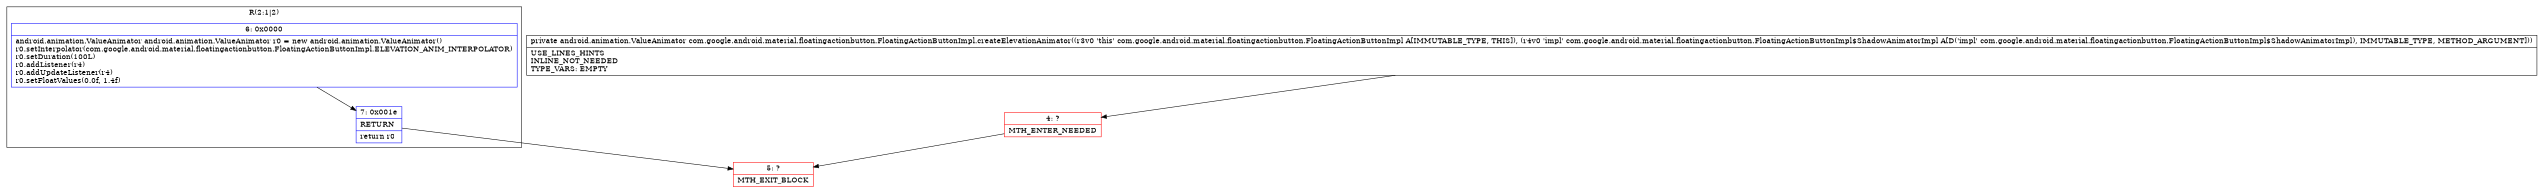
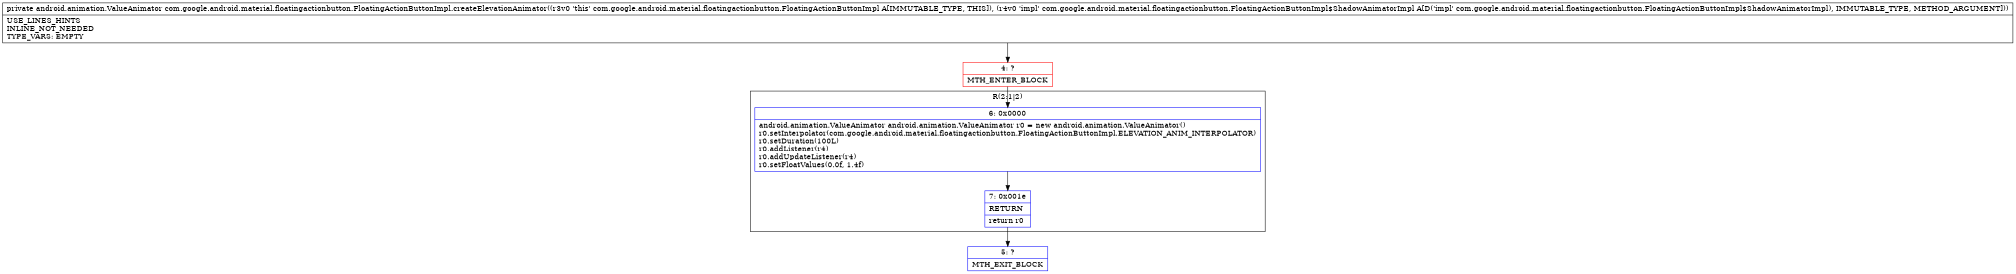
(1053, 131) -> (1008, 80)
(911, 150) -> (1008, 94)
(773, 174) -> (1008, 259)
